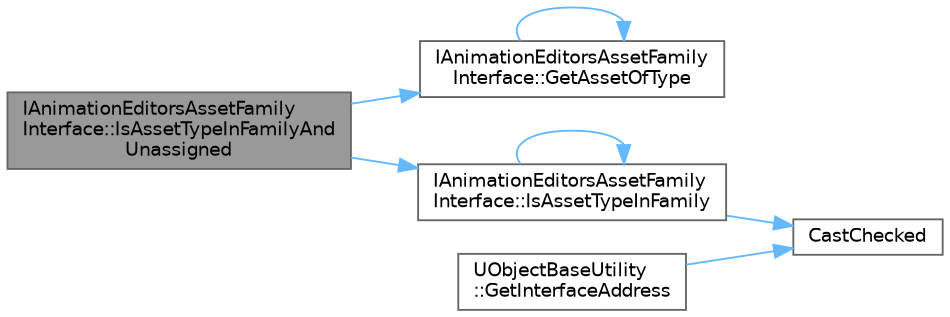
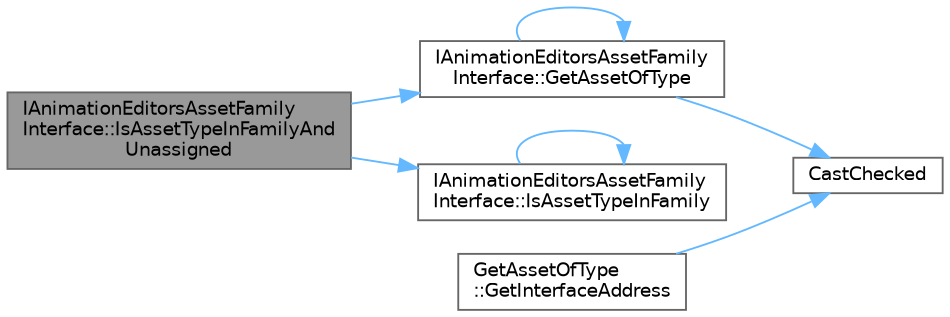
(751, 219) -> (745, 121)
(572, 282) -> (572, 282)
